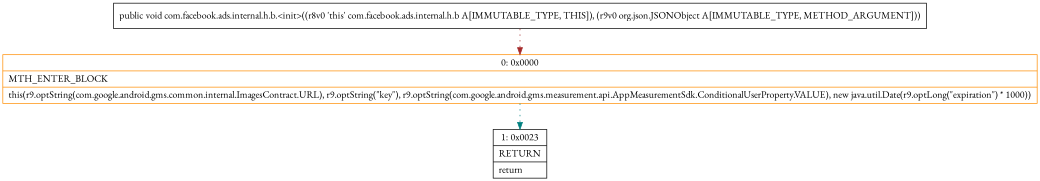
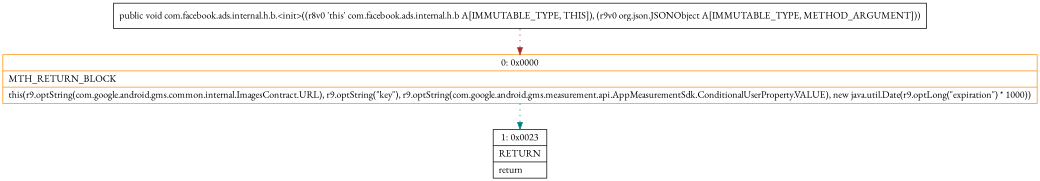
(59, 79) -> (63, 79)
